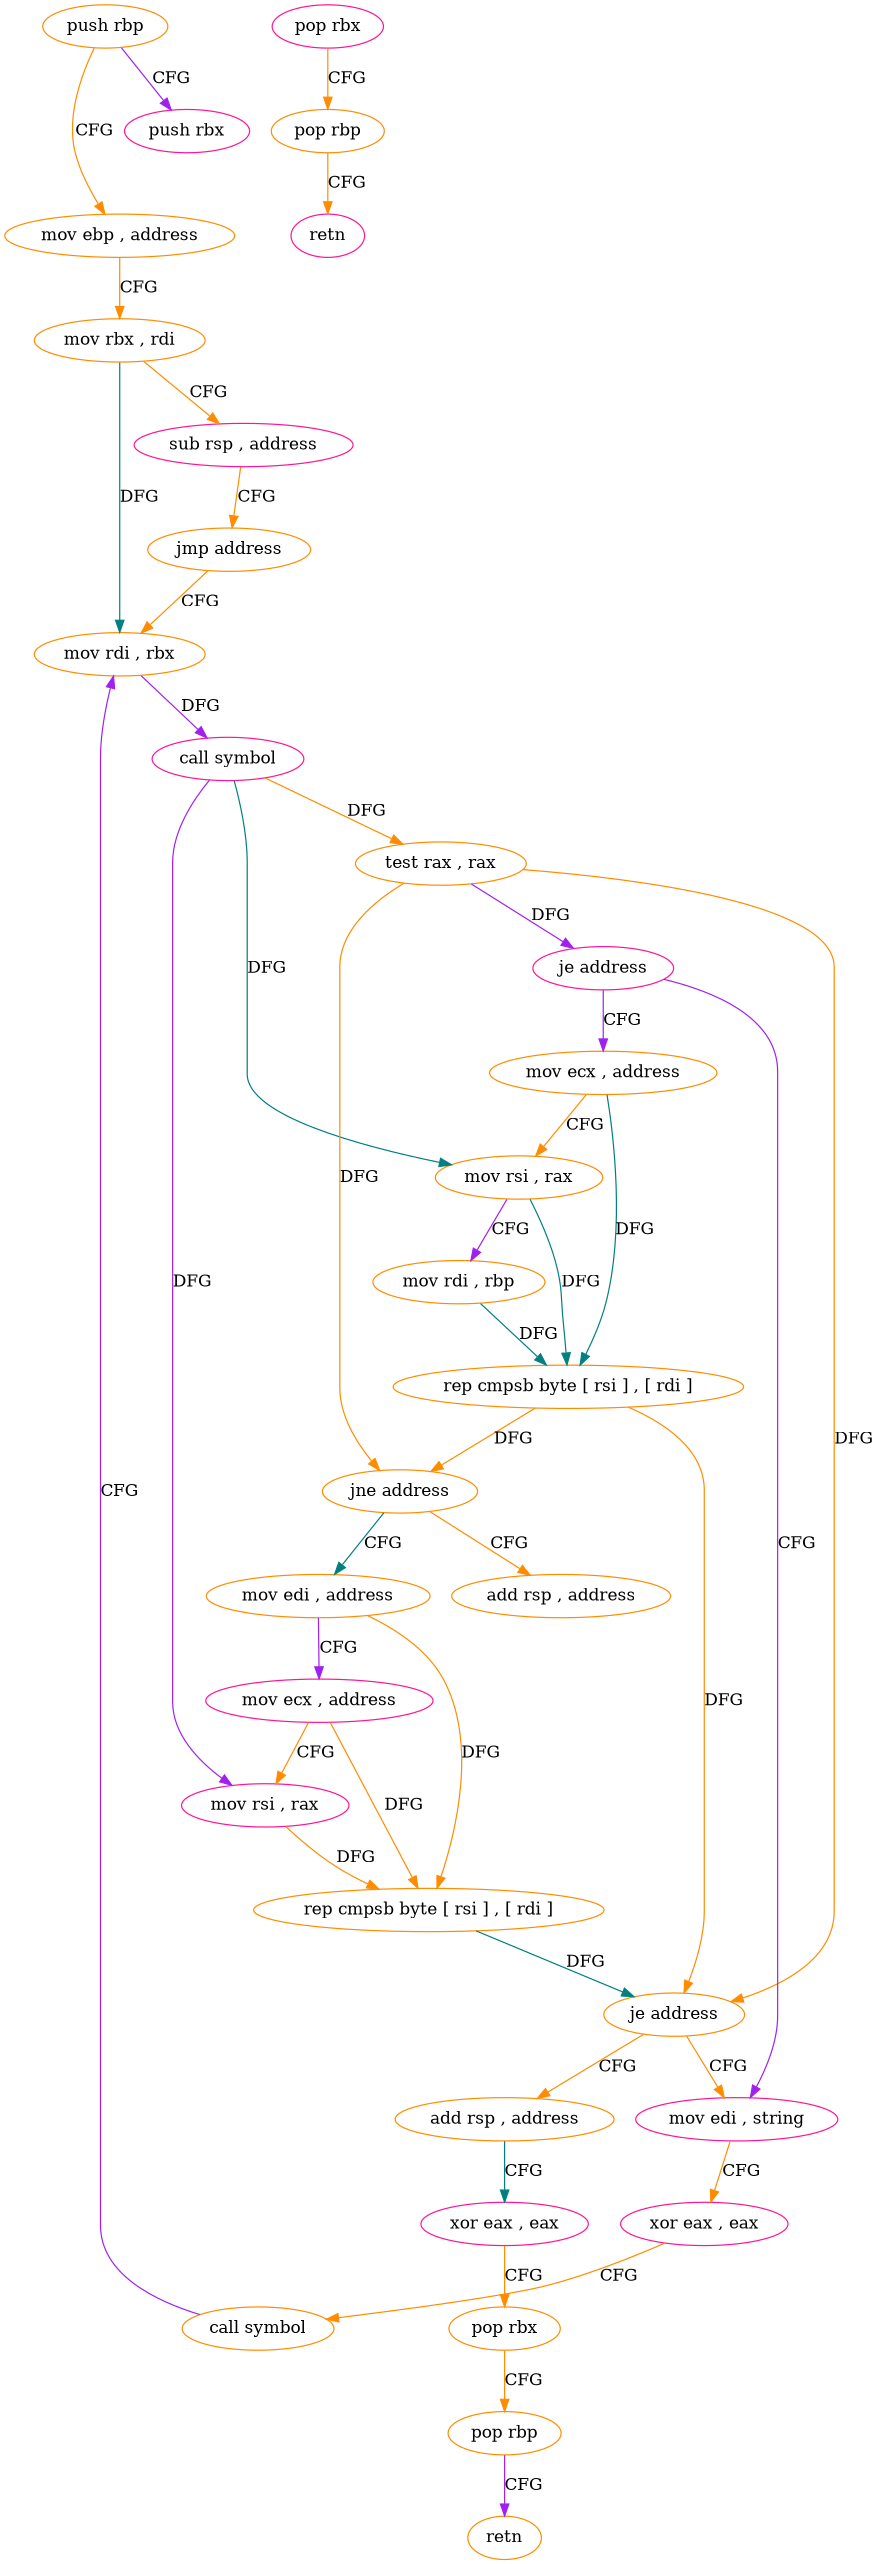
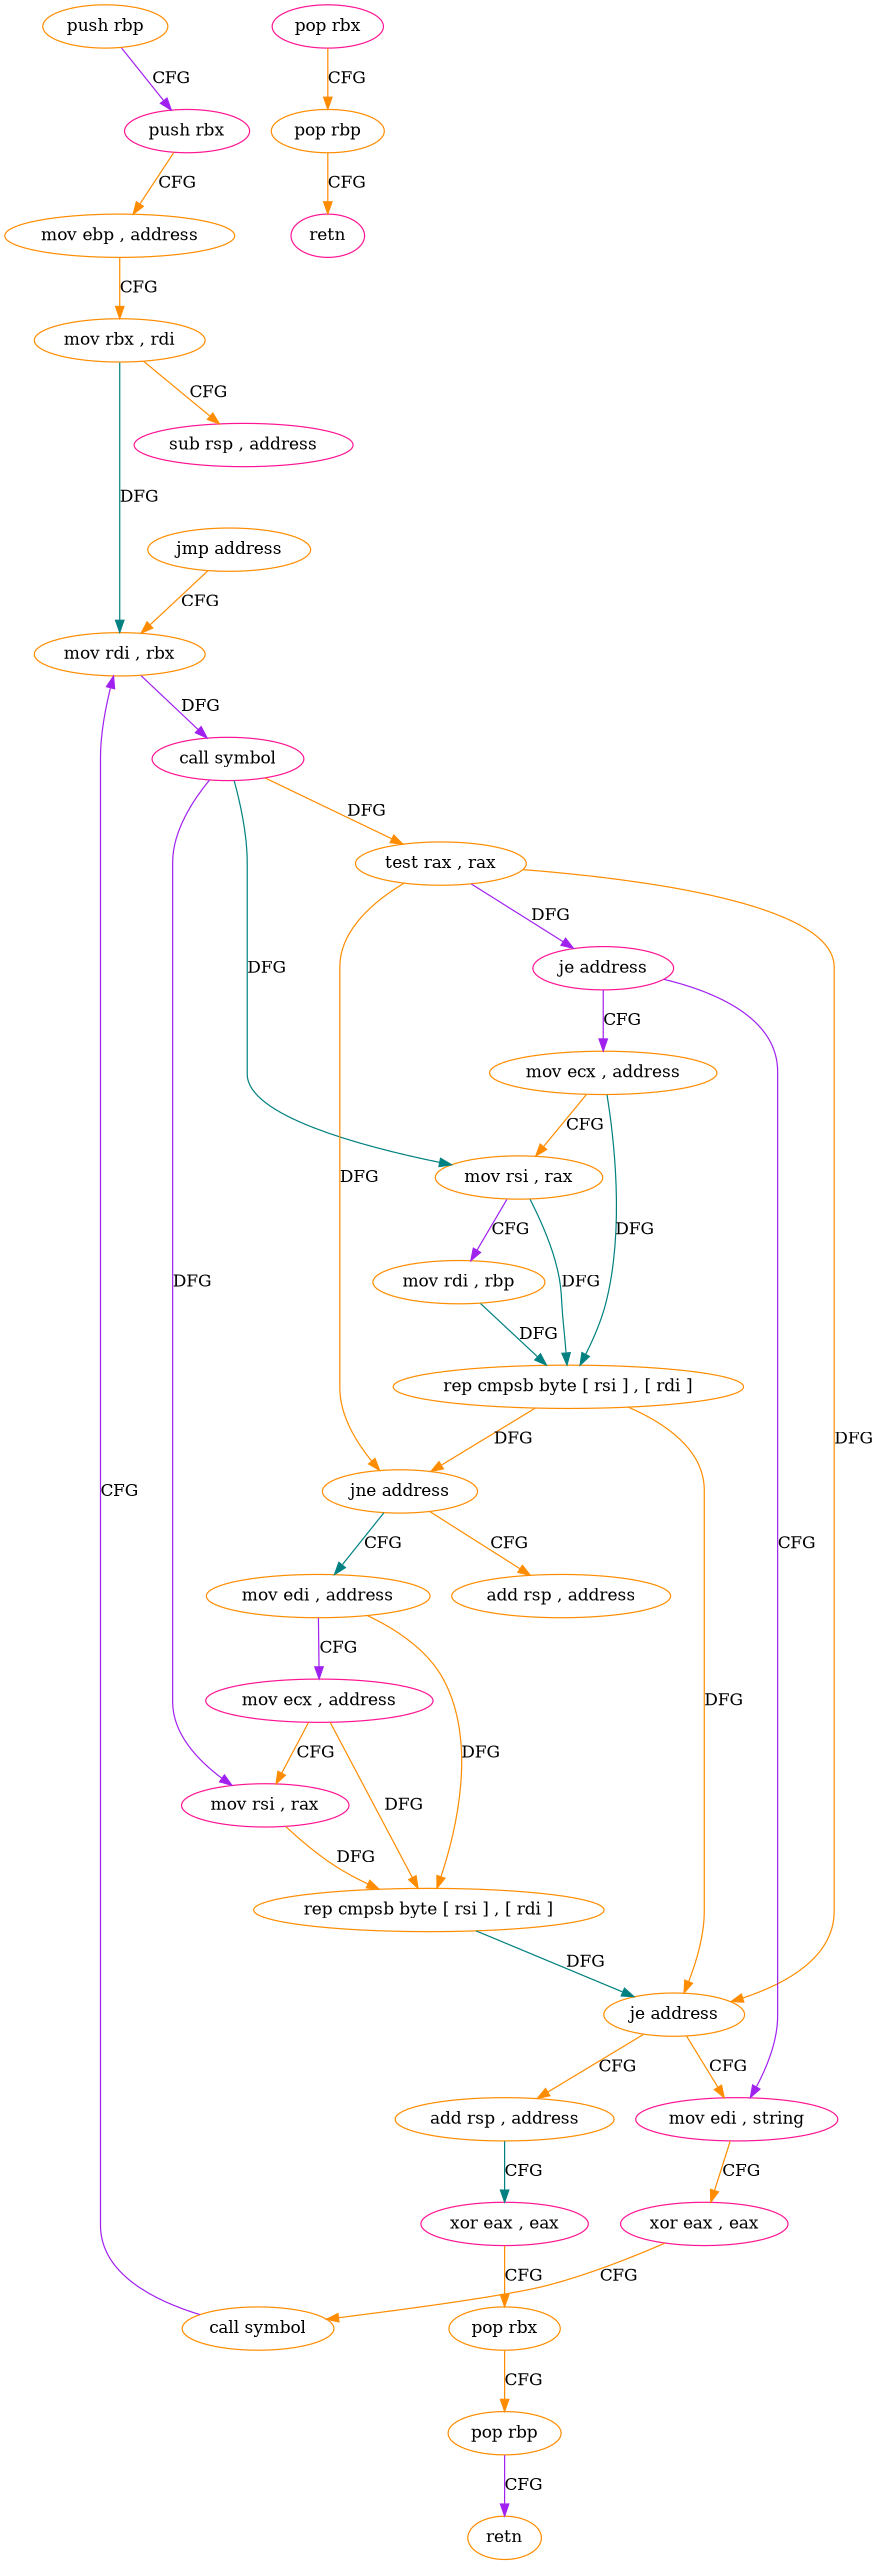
(73, 127) -> (157, 178)
(237, 491) -> none
